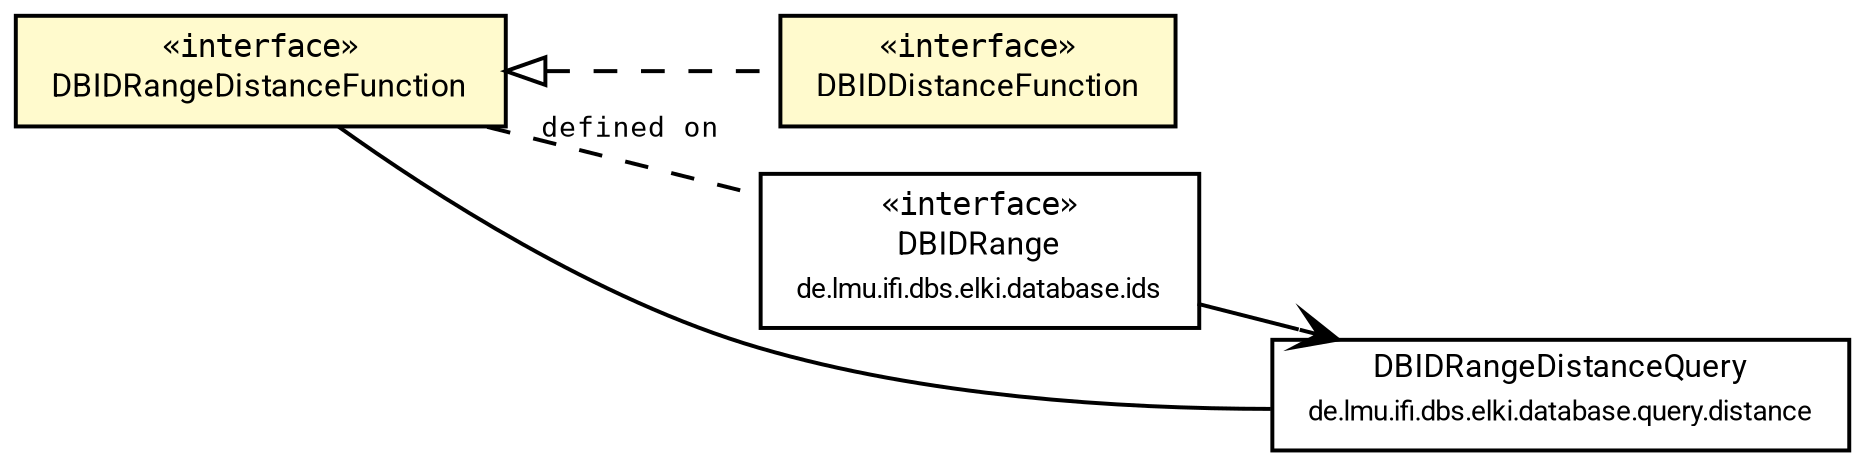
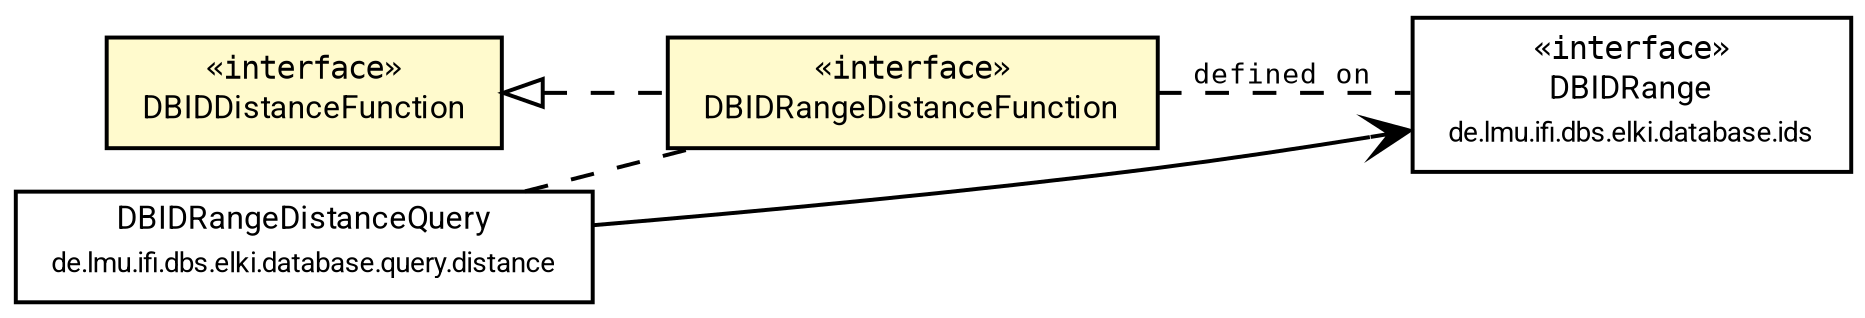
(663, 71) -> (605, 93)
(1248, 317) -> (983, 188)
(778, 353) -> (609, 170)
